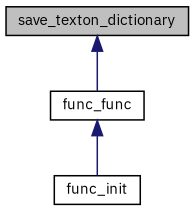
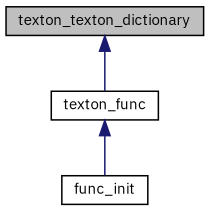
(97, 21) -> (105, 21)
(97, 106) -> (105, 106)
